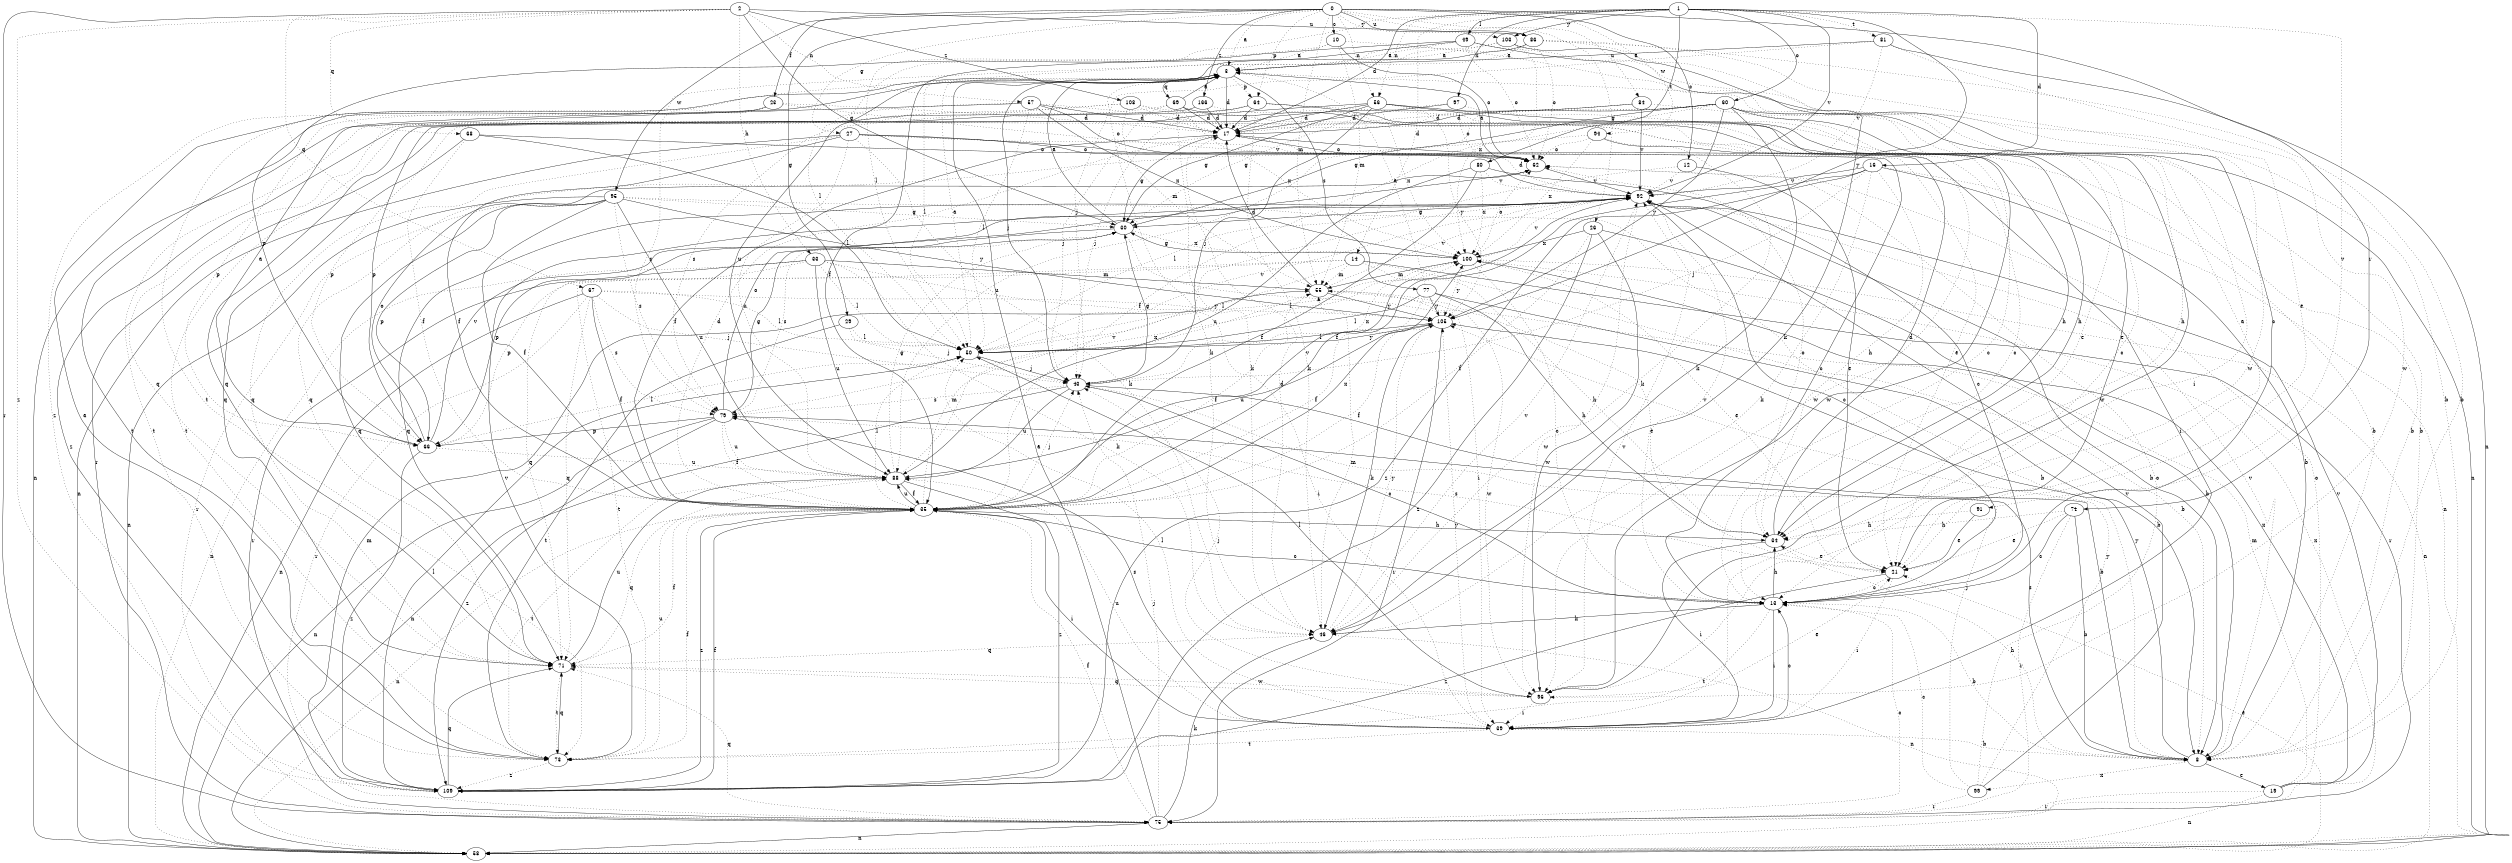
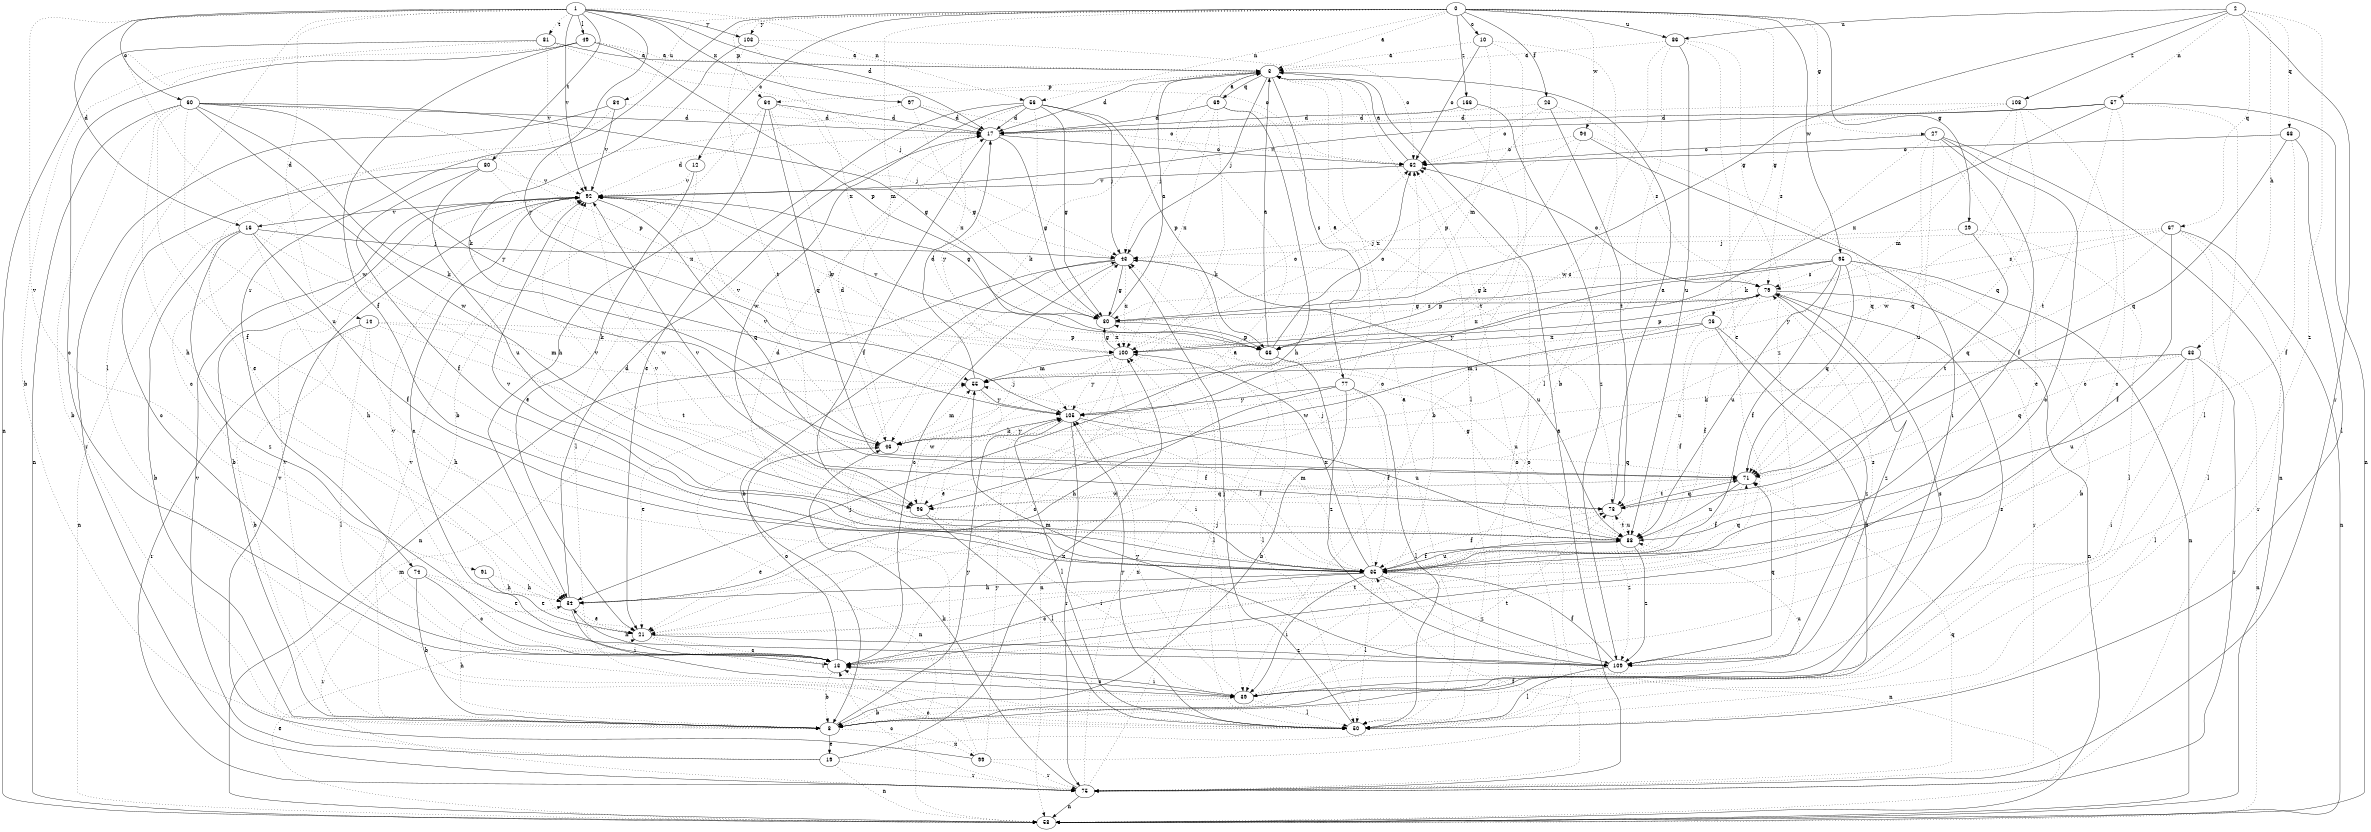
(1759, 186) -> (420, 207)
(1497, 339) -> (684, 252)
(1576, 619) -> (787, 557)
